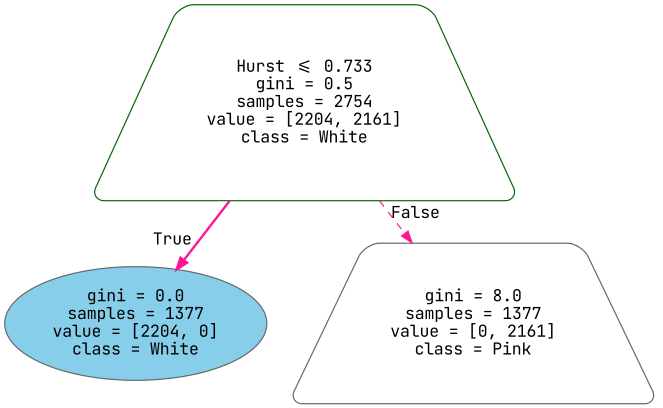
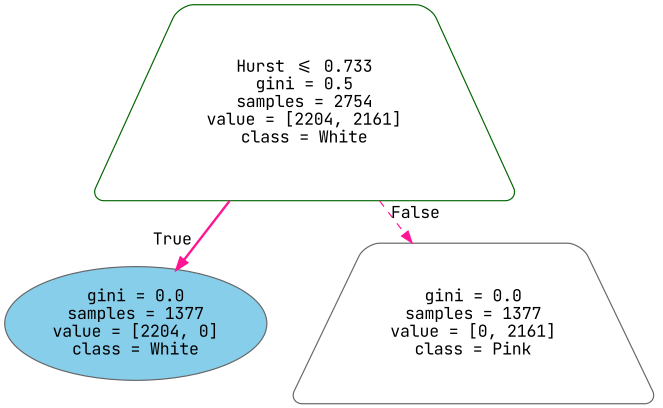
(473, 323) -> (473, 323)
